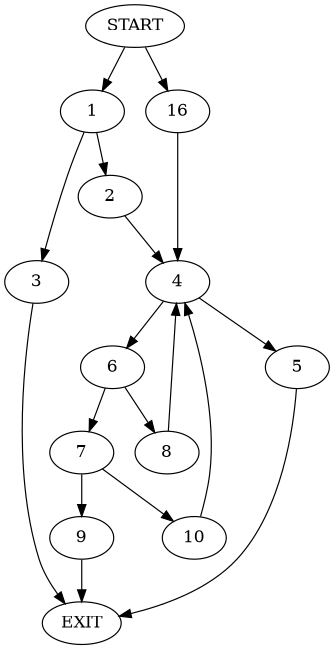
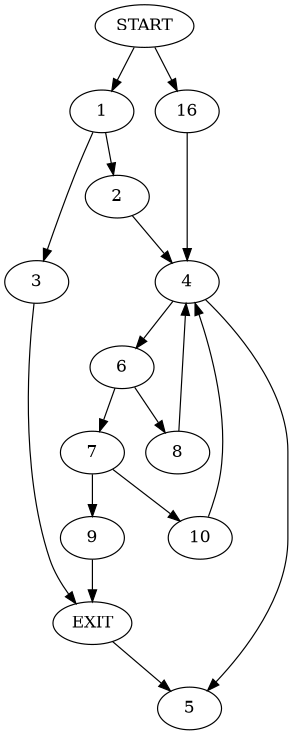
(255, 534) -> (137, 662)
